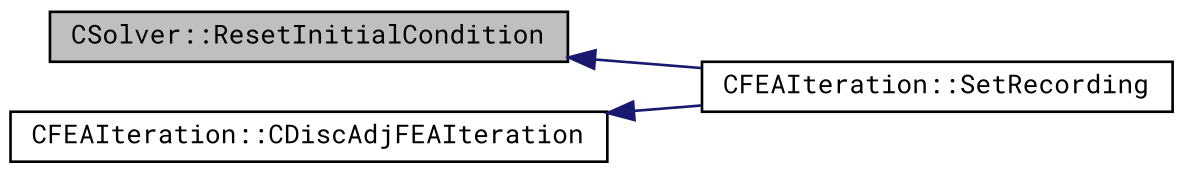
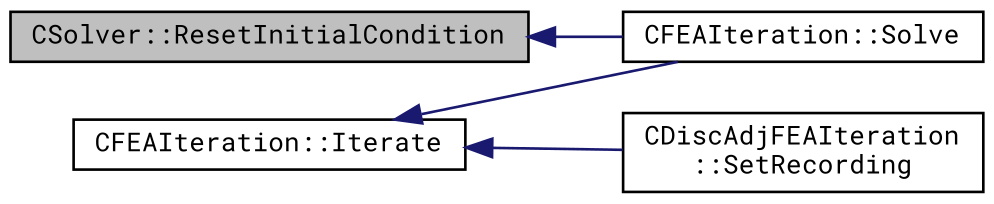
(937, 87) -> (803, 37)
(309, 137) -> (269, 145)
none -> (803, 152)
